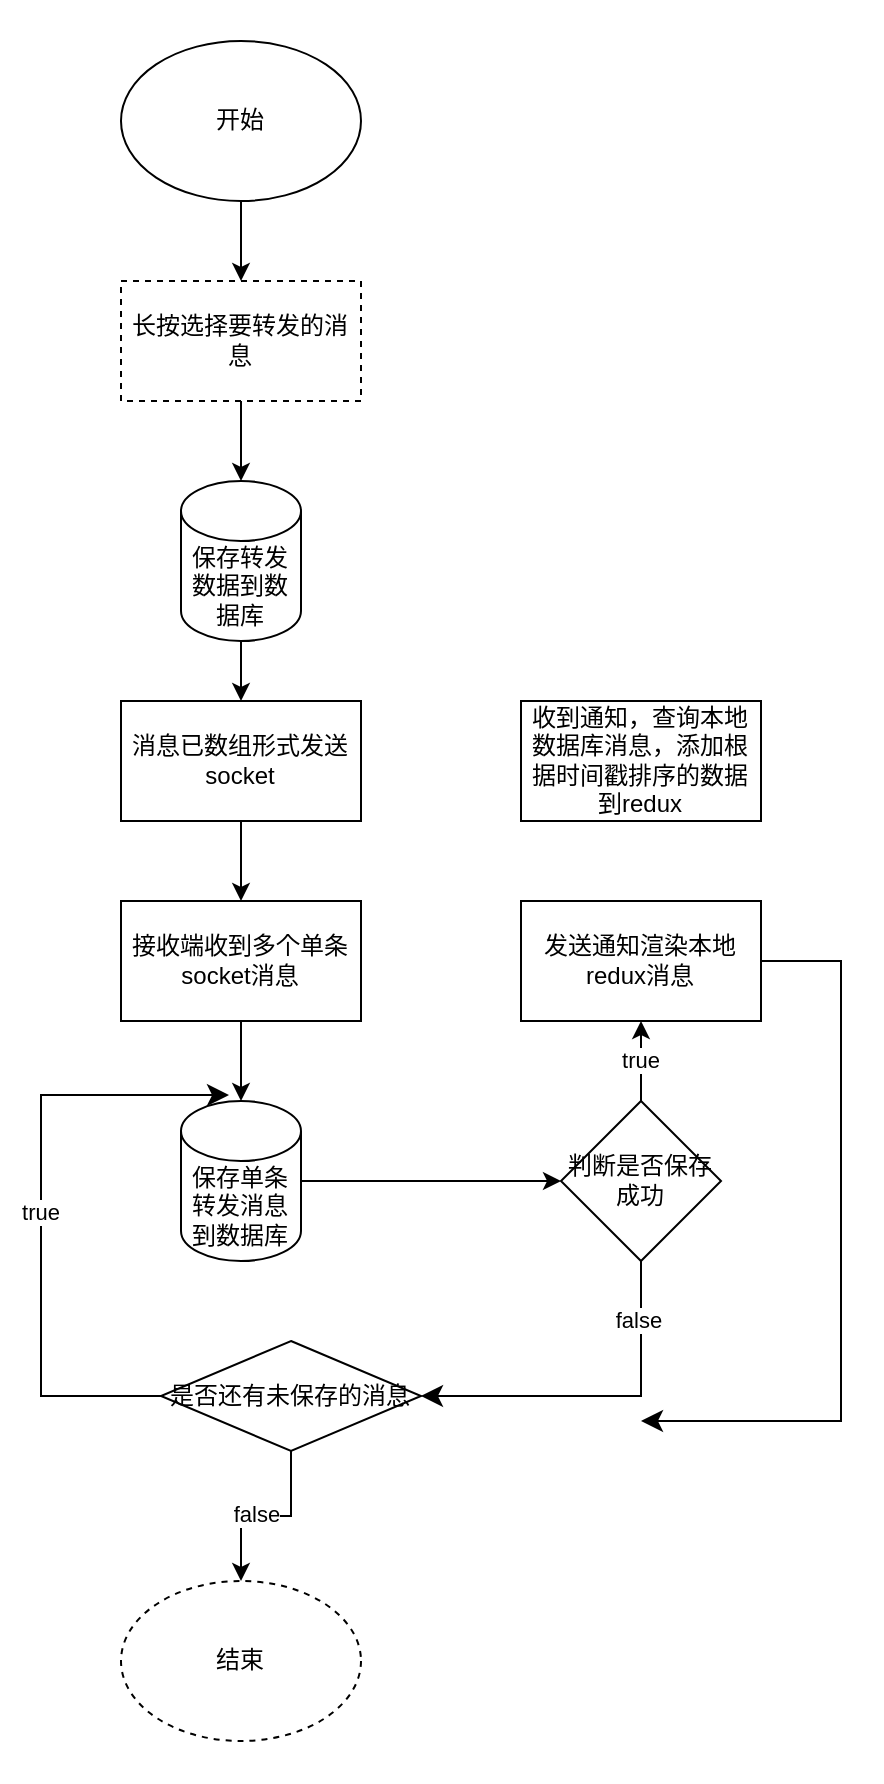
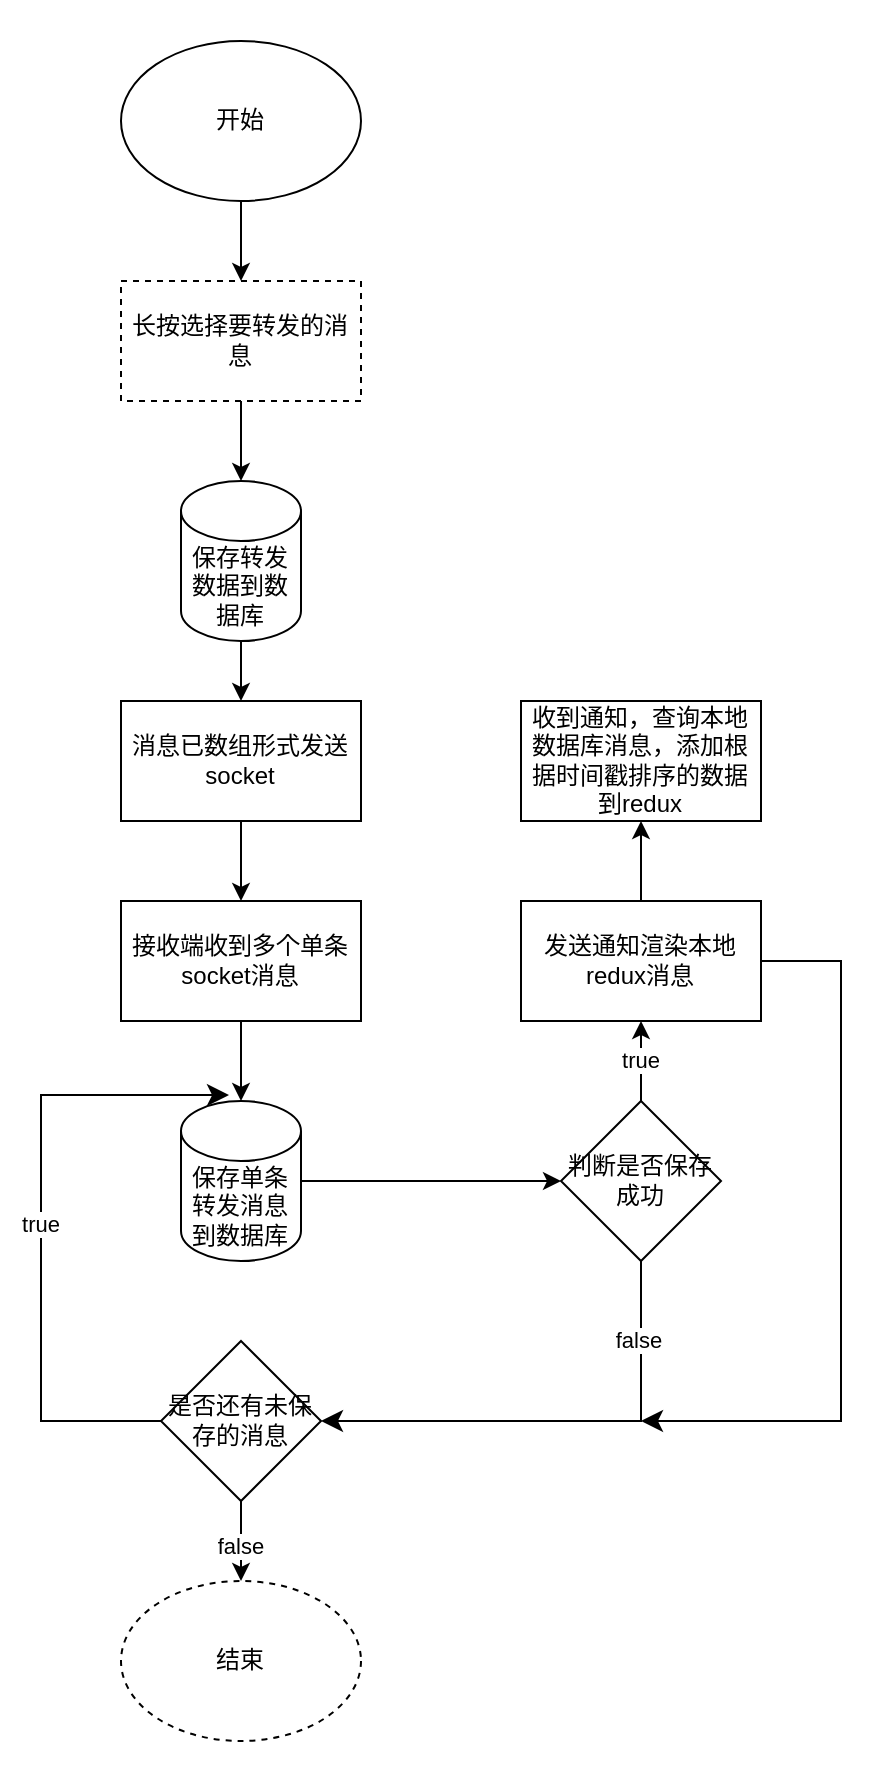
none -> (641, 868)
(291, 1396) -> (241, 1421)
